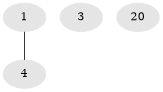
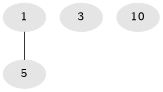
(138, 17) -> (138, 17)
(24, 74) -> (24, 74)
